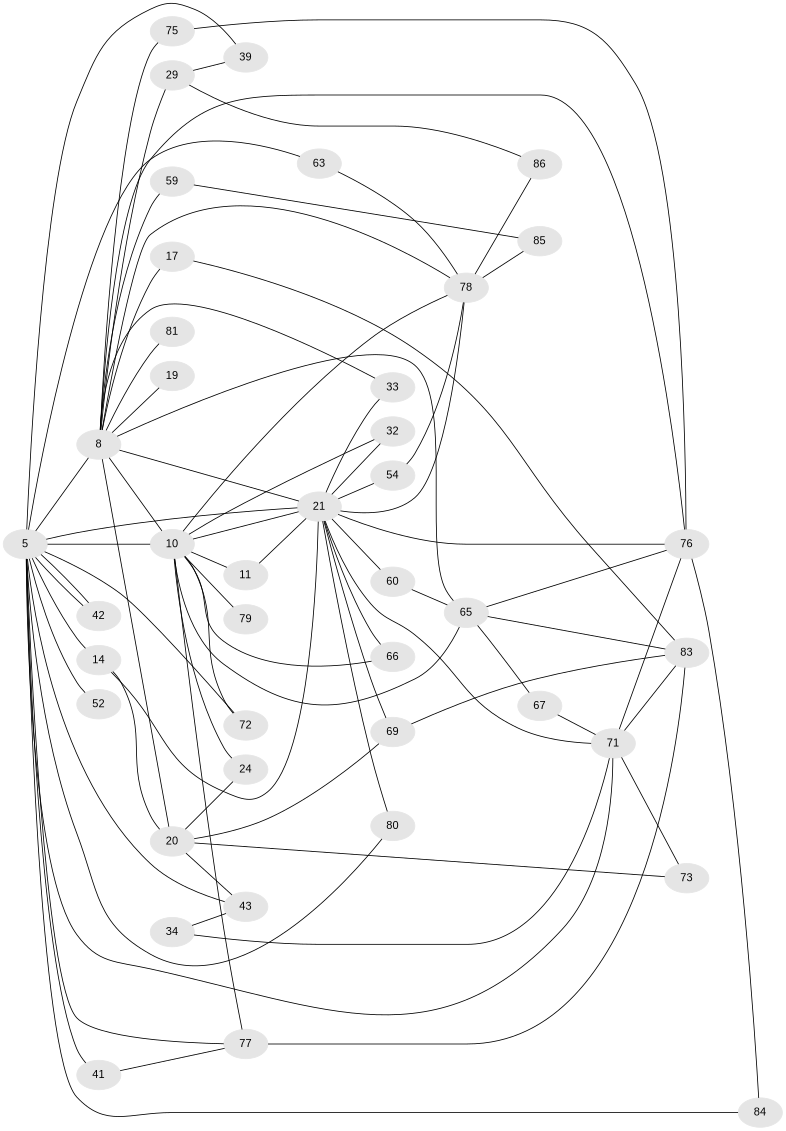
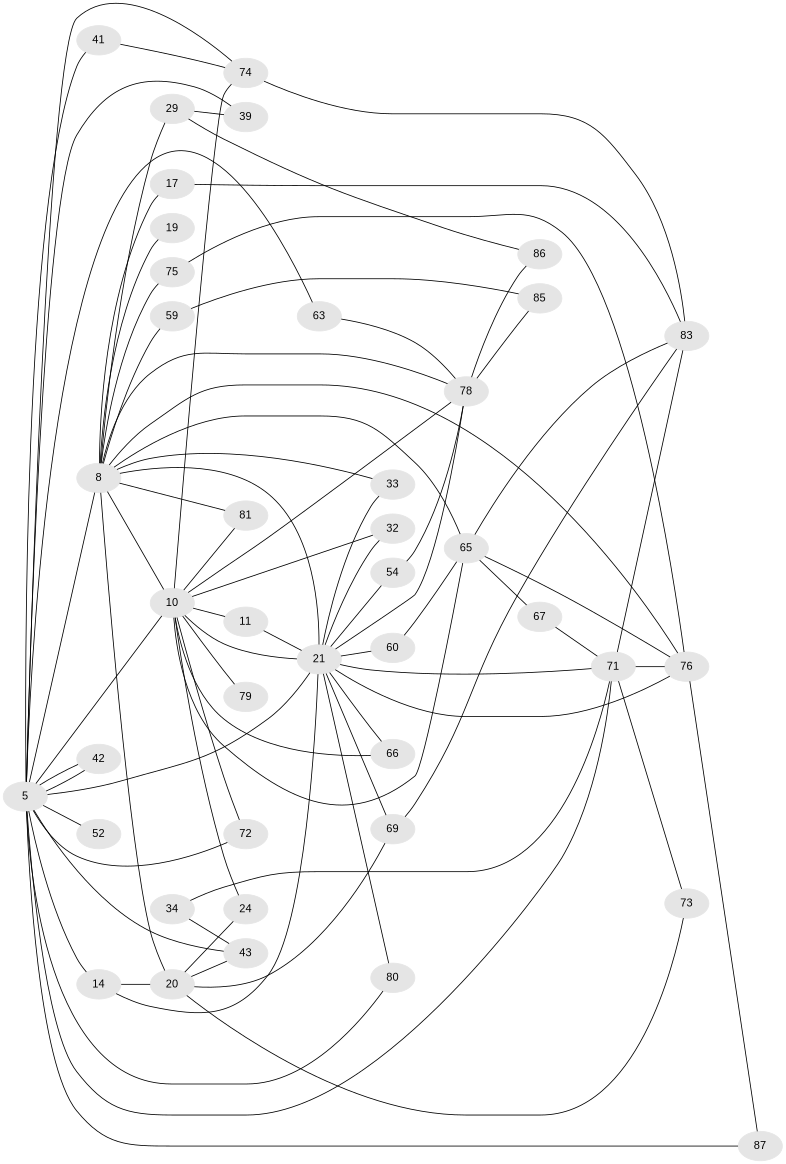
none -> (209, 559)
(246, 1044) -> (246, 73)
(760, 1113) -> (760, 1146)
